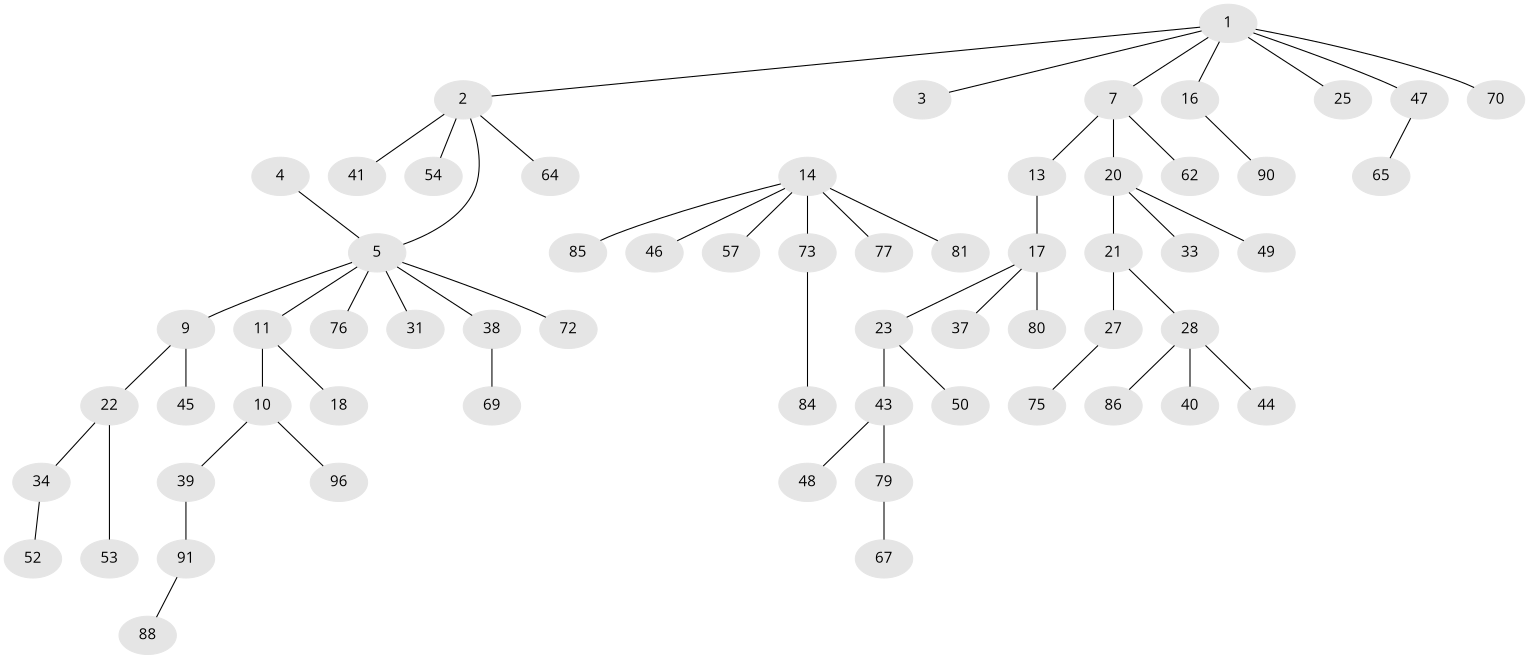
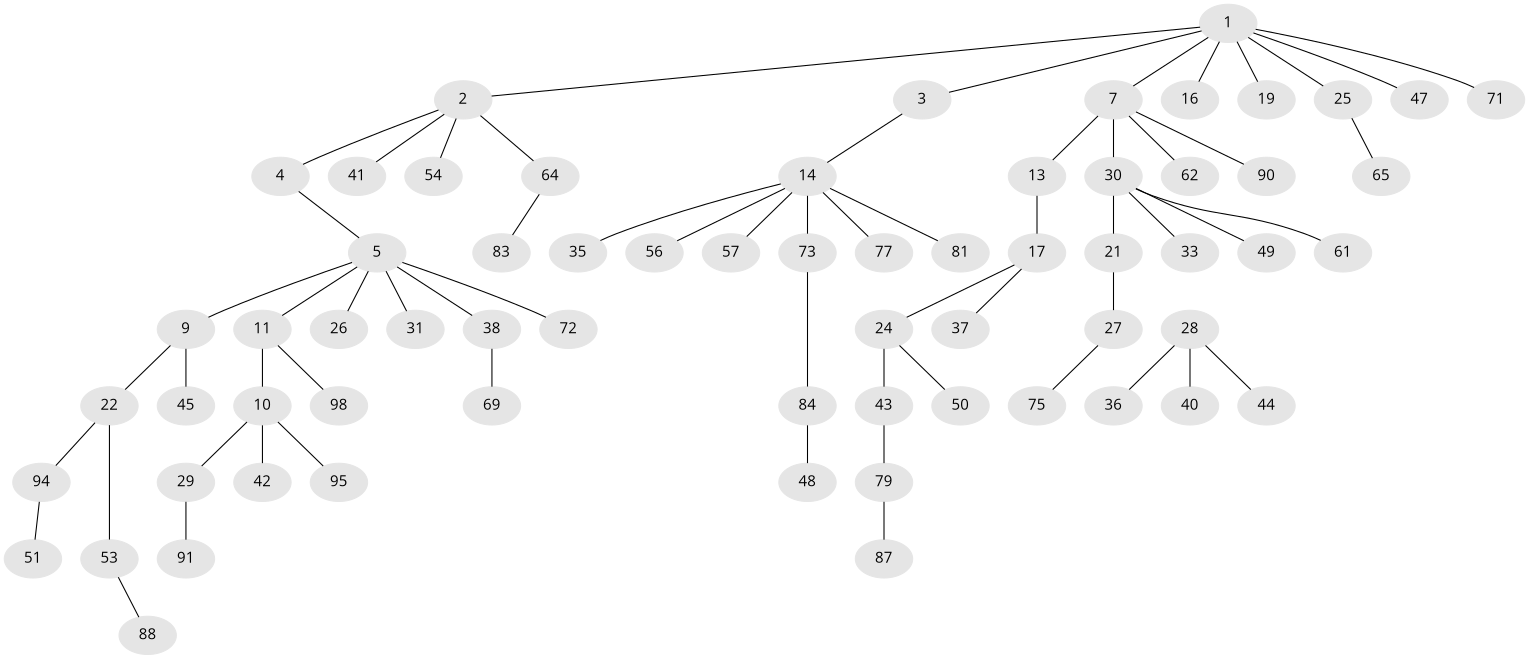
none -> (1266, 100)
(1496, 100) -> (1496, 100)
none -> (865, 138)
(1228, 138) -> (1190, 138)
(1400, 138) -> (1362, 138)
(1114, 176) -> (1114, 176)
(470, 198) -> (370, 136)
none -> (502, 253)
(578, 253) -> (578, 253)
(654, 253) -> (654, 253)
none -> (1343, 253)
(1152, 291) -> none
(339, 329) -> (339, 329)
(884, 329) -> (884, 329)
(1037, 329) -> none
(339, 406) -> (339, 406)
(1114, 406) -> (1114, 406)
(846, 444) -> (808, 444)
(41, 482) -> (41, 482)
(186, 482) -> (186, 482)
none -> (262, 482)
(339, 482) -> (339, 482)
(33, 559) -> (33, 559)
(884, 559) -> (884, 559)
(167, 597) -> (129, 597)
